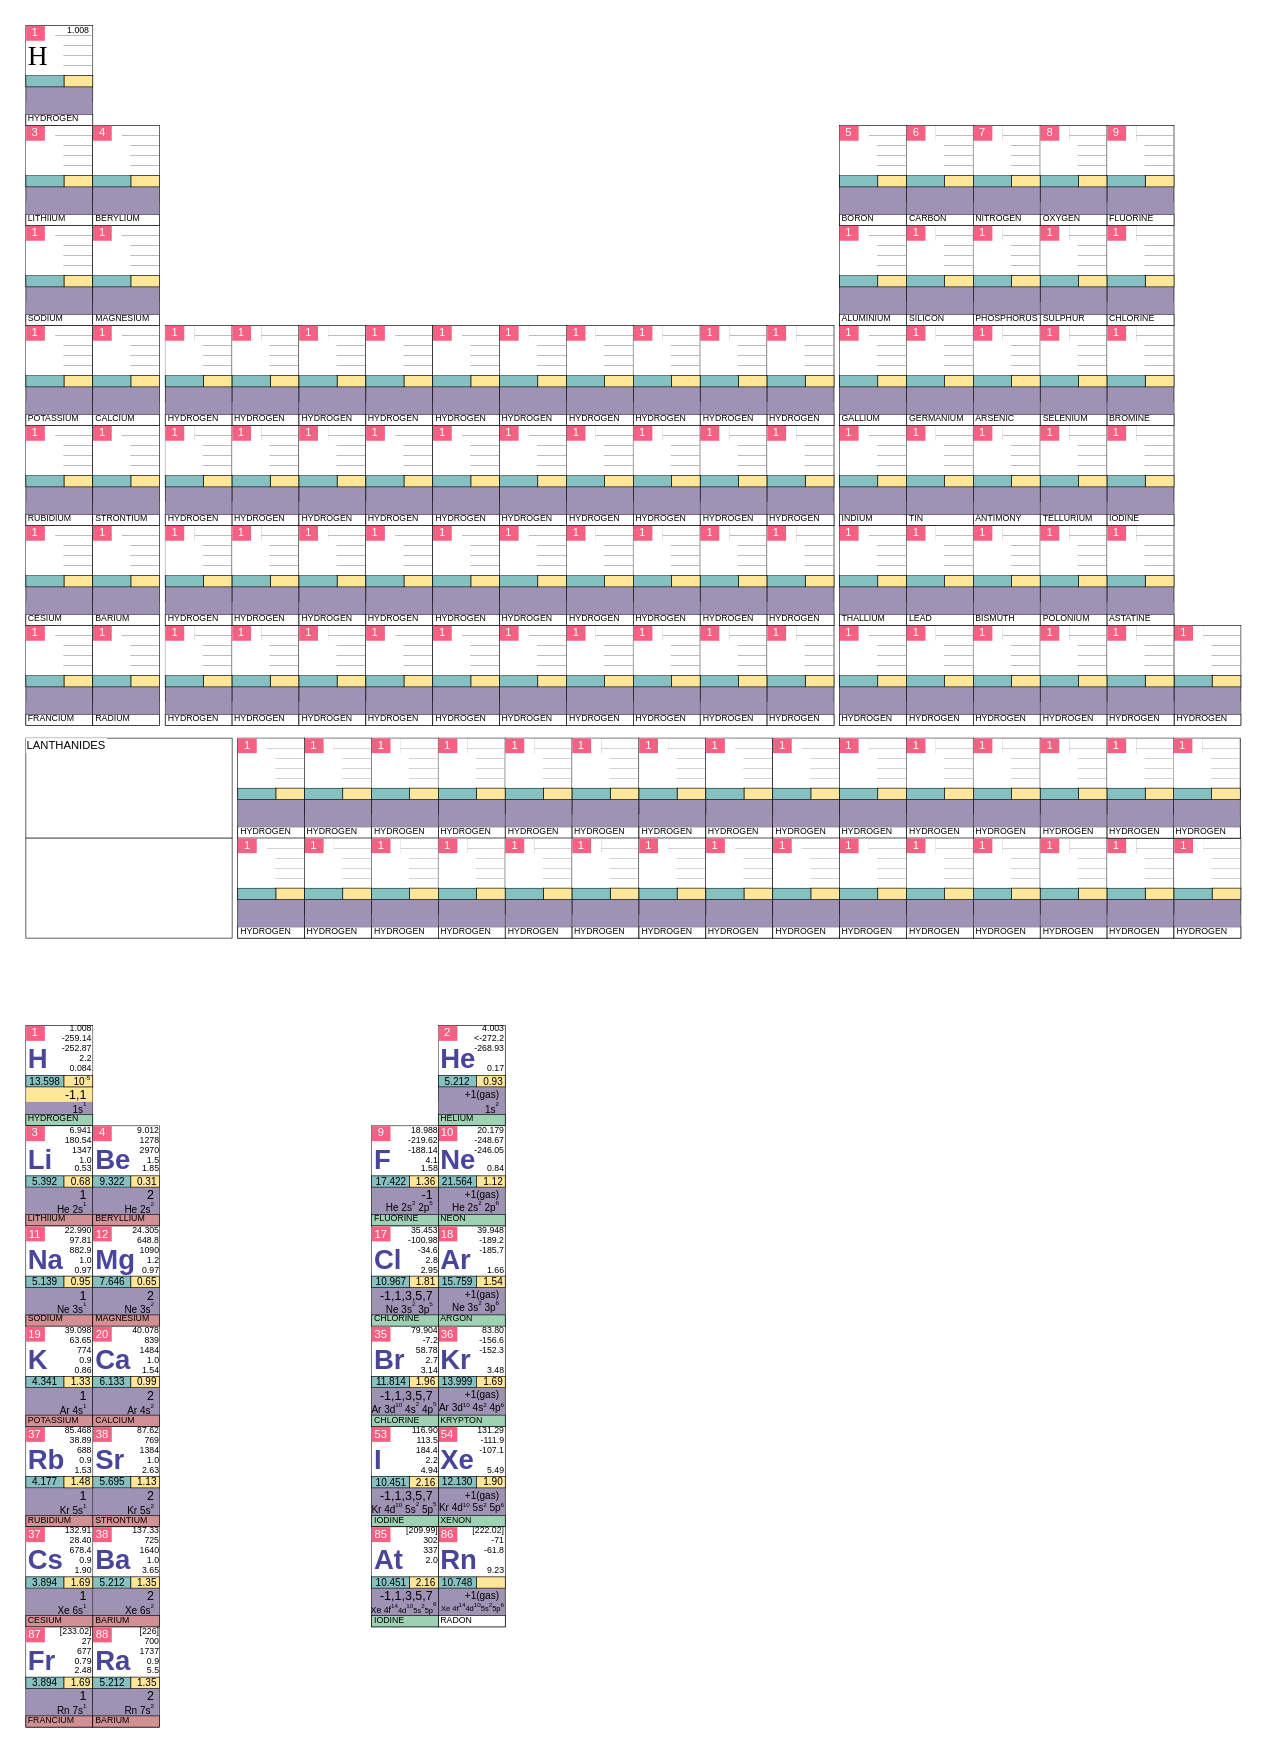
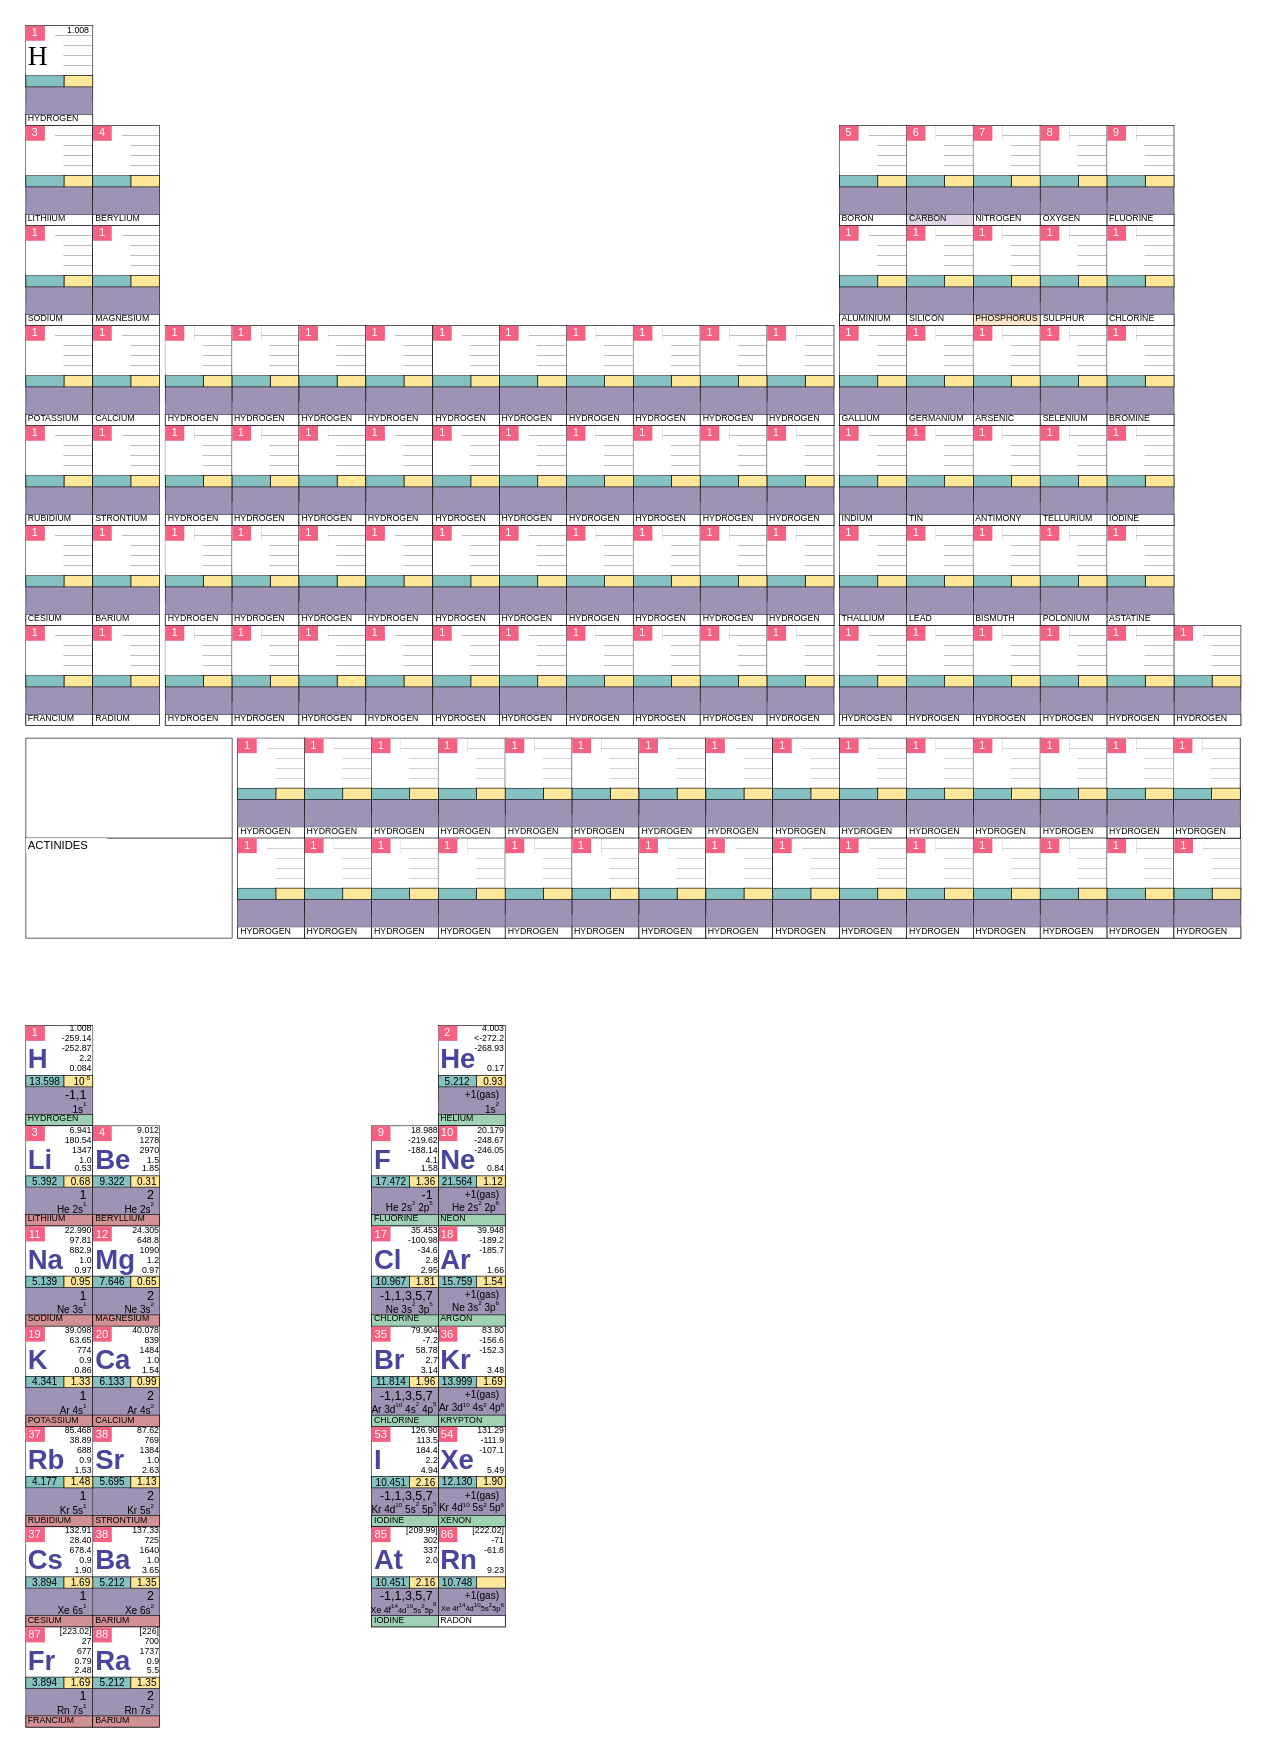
(940, 220) -> (940, 220)
(1007, 320) -> (1007, 320)
(66, 746) -> none
none -> (66, 846)
(59, 1095) -> (59, 1095)
(391, 1182) -> (391, 1182)
(425, 1431) -> (425, 1431)
(73, 1632) -> (73, 1632)
